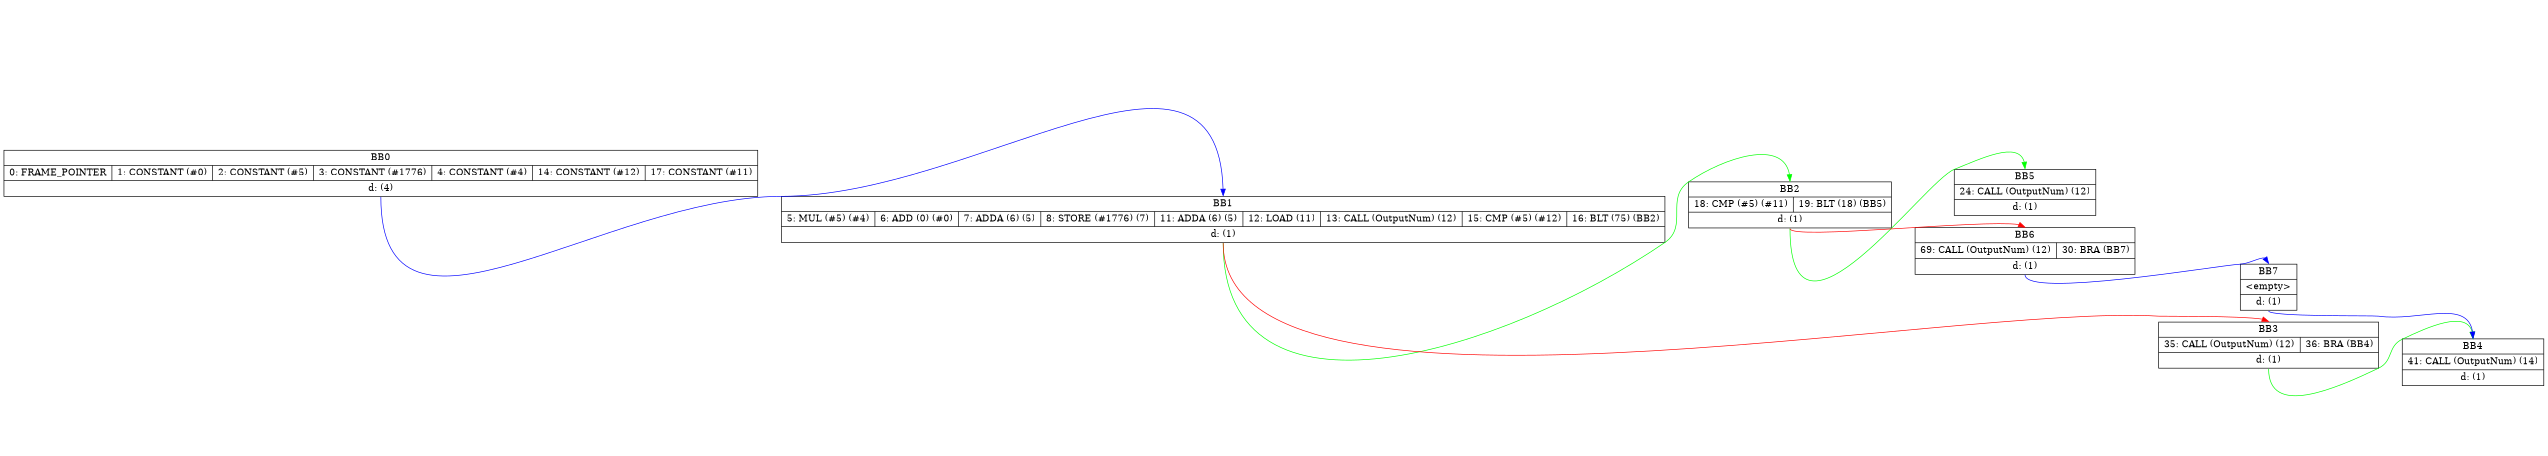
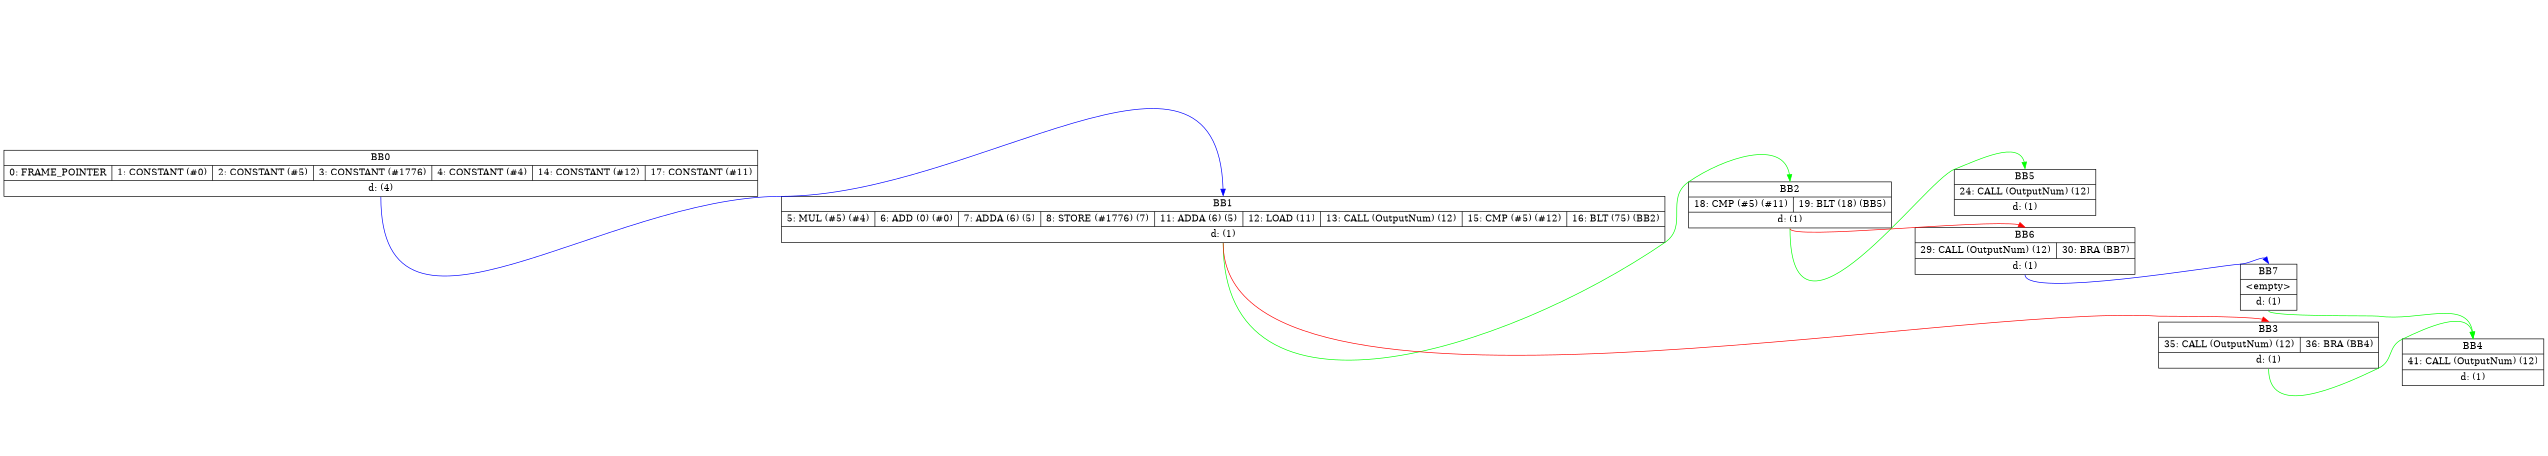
(1986, 250) -> (1986, 250)
(2375, 316) -> (2375, 316)
(2473, 362) -> (2473, 362)
